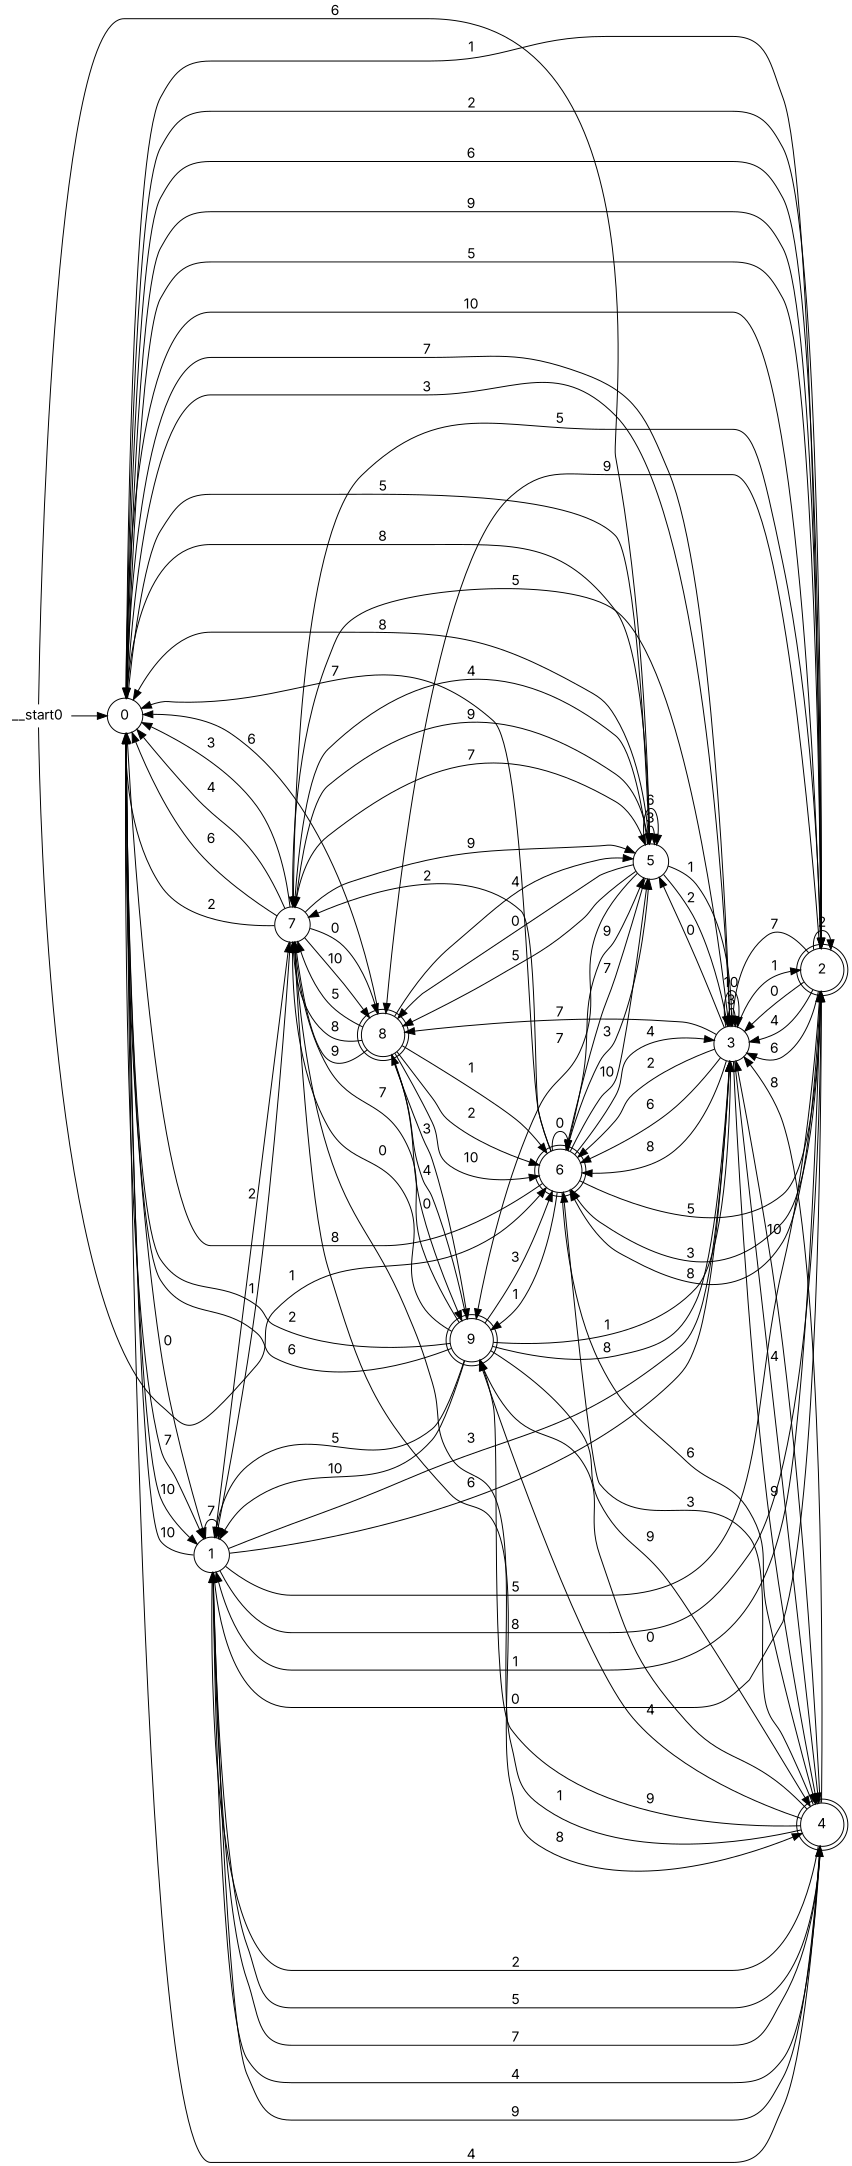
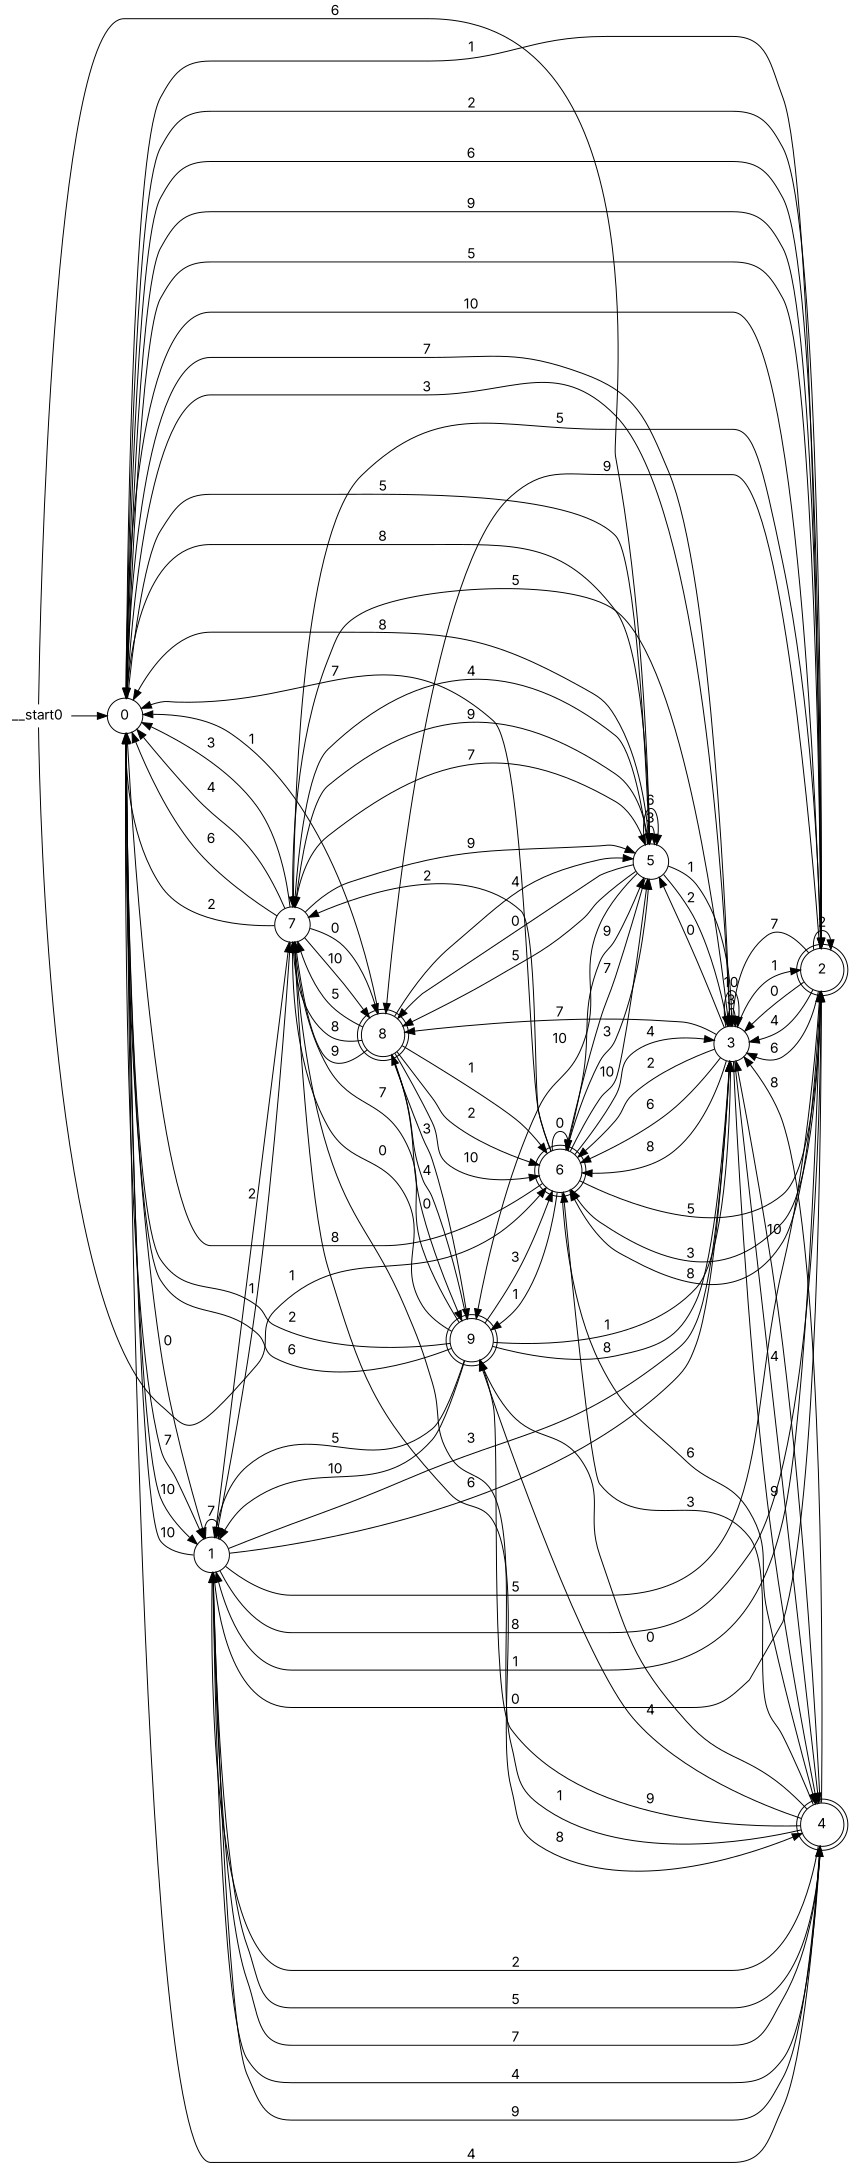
(252, 740) -> (252, 740)
(560, 1039) -> (560, 1039)
(654, 1564) -> none
